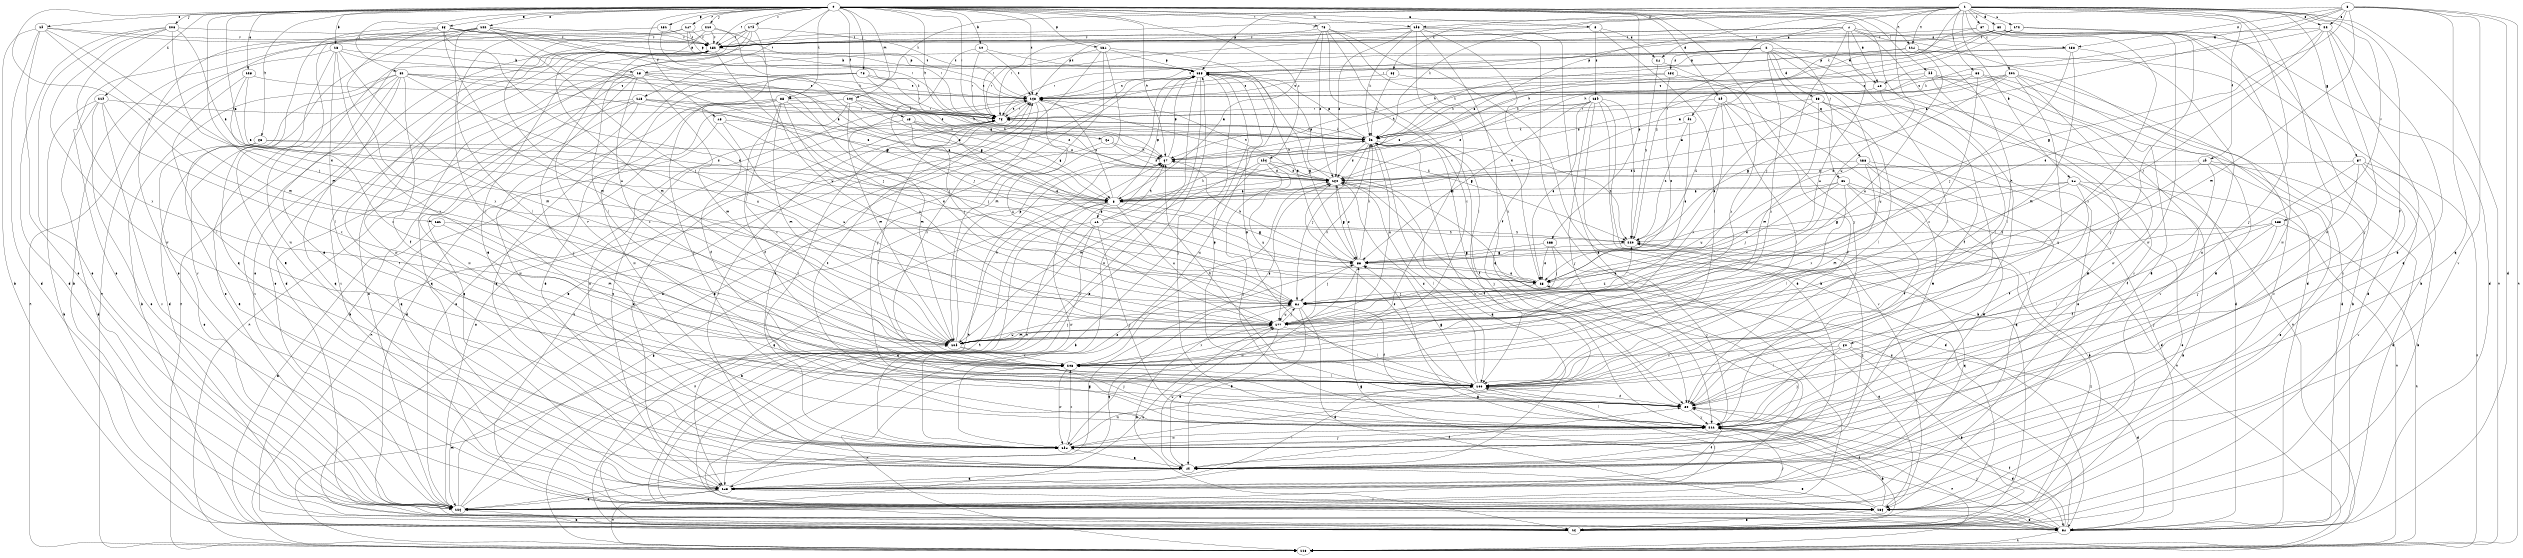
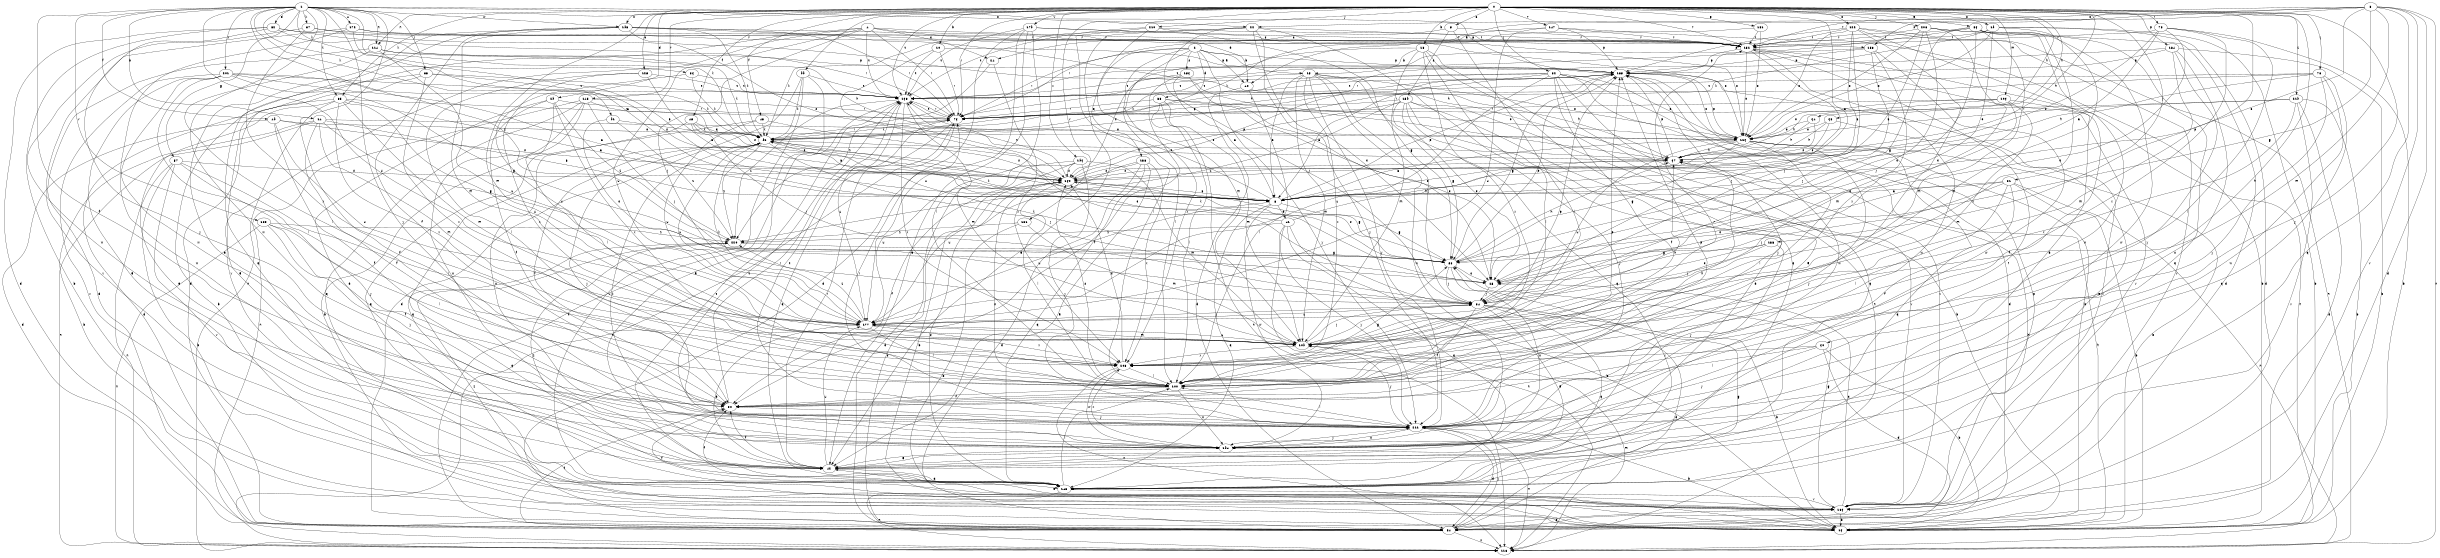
(599, 497) -> (1721, 437)
